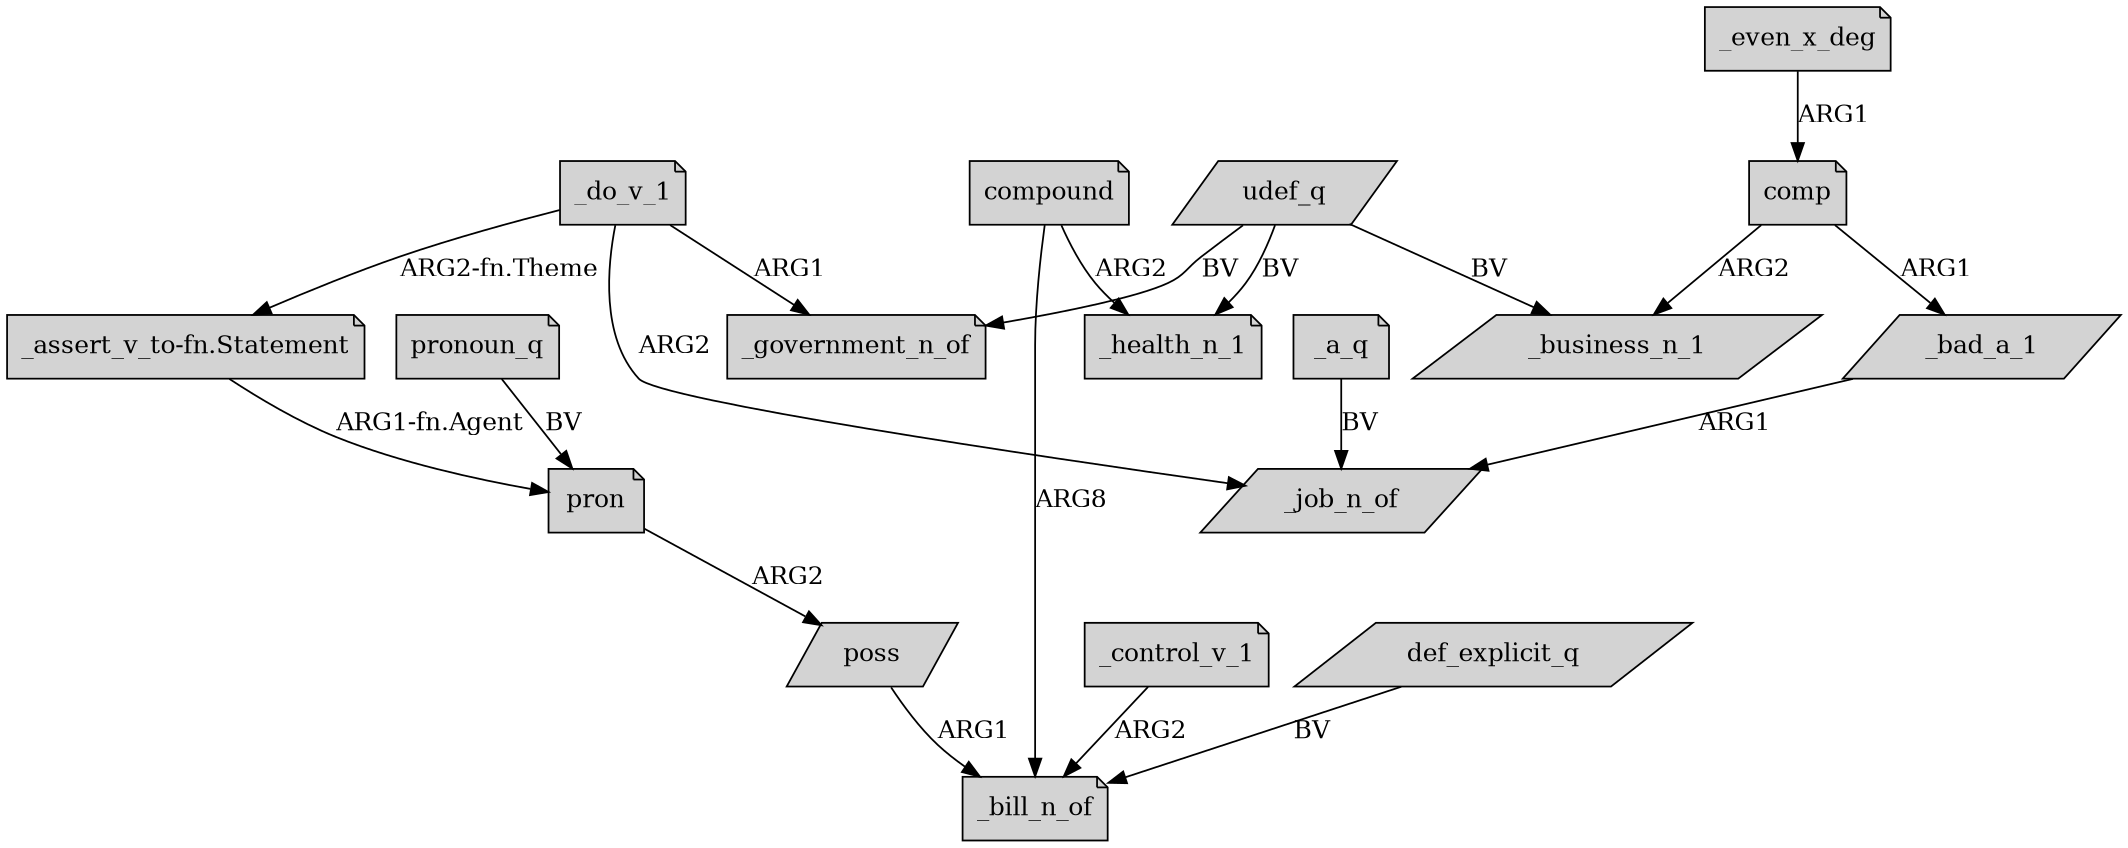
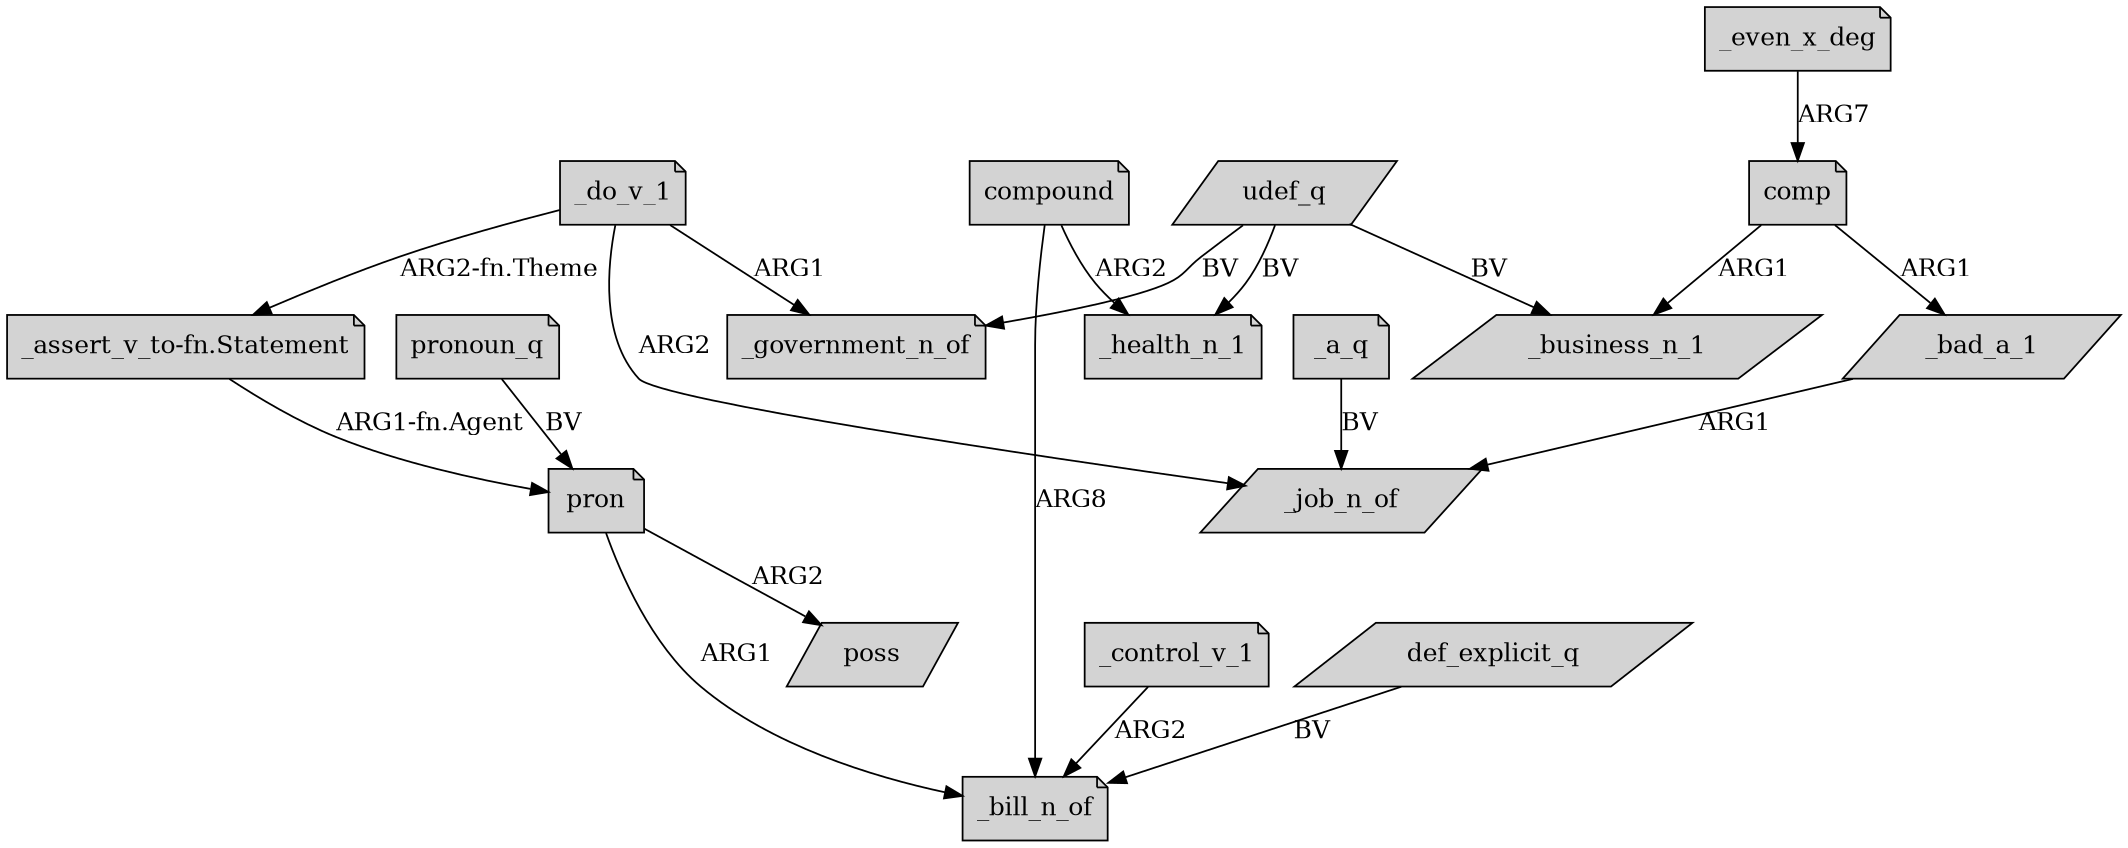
(1834, 116) -> (1834, 116)
(1754, 270) -> (1754, 270)
(924, 731) -> (736, 712)
